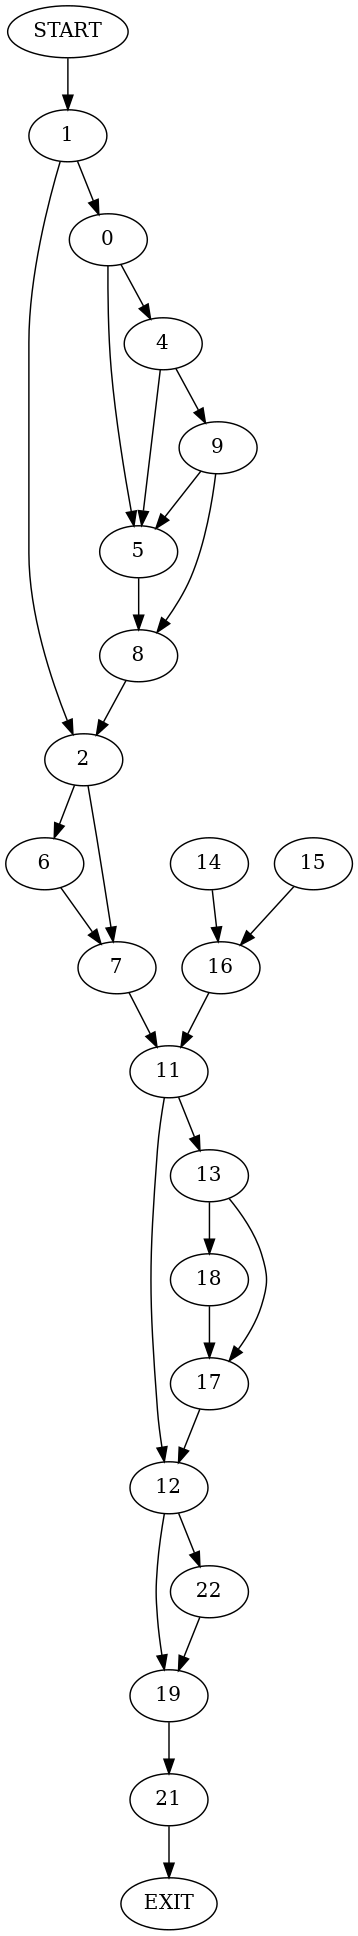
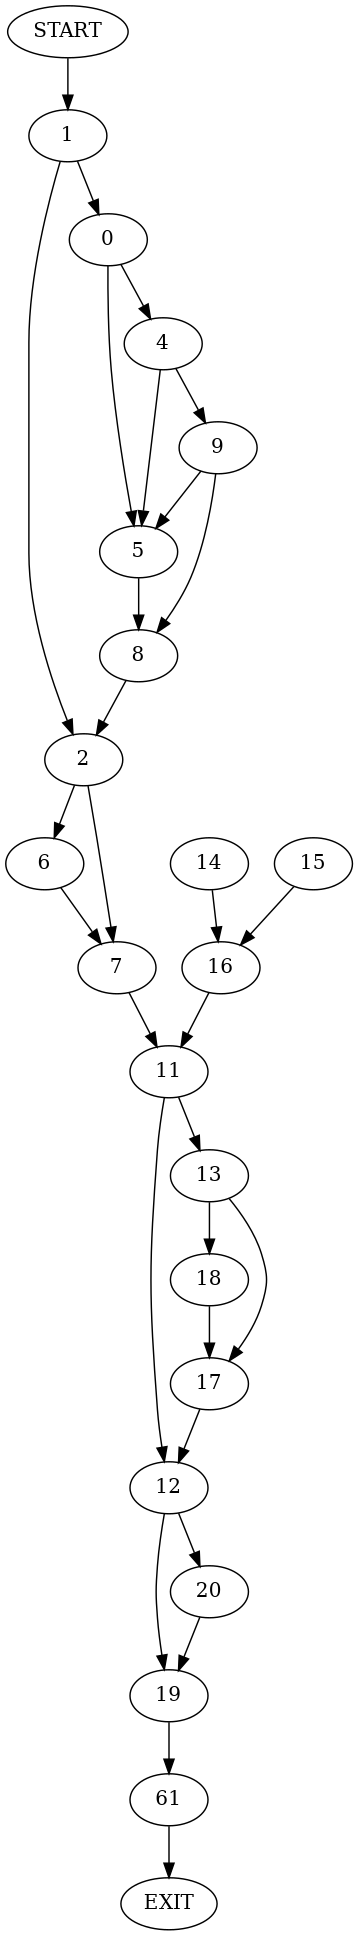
(209, 1592) -> (209, 1592)
(169, 1800) -> (169, 1800)
